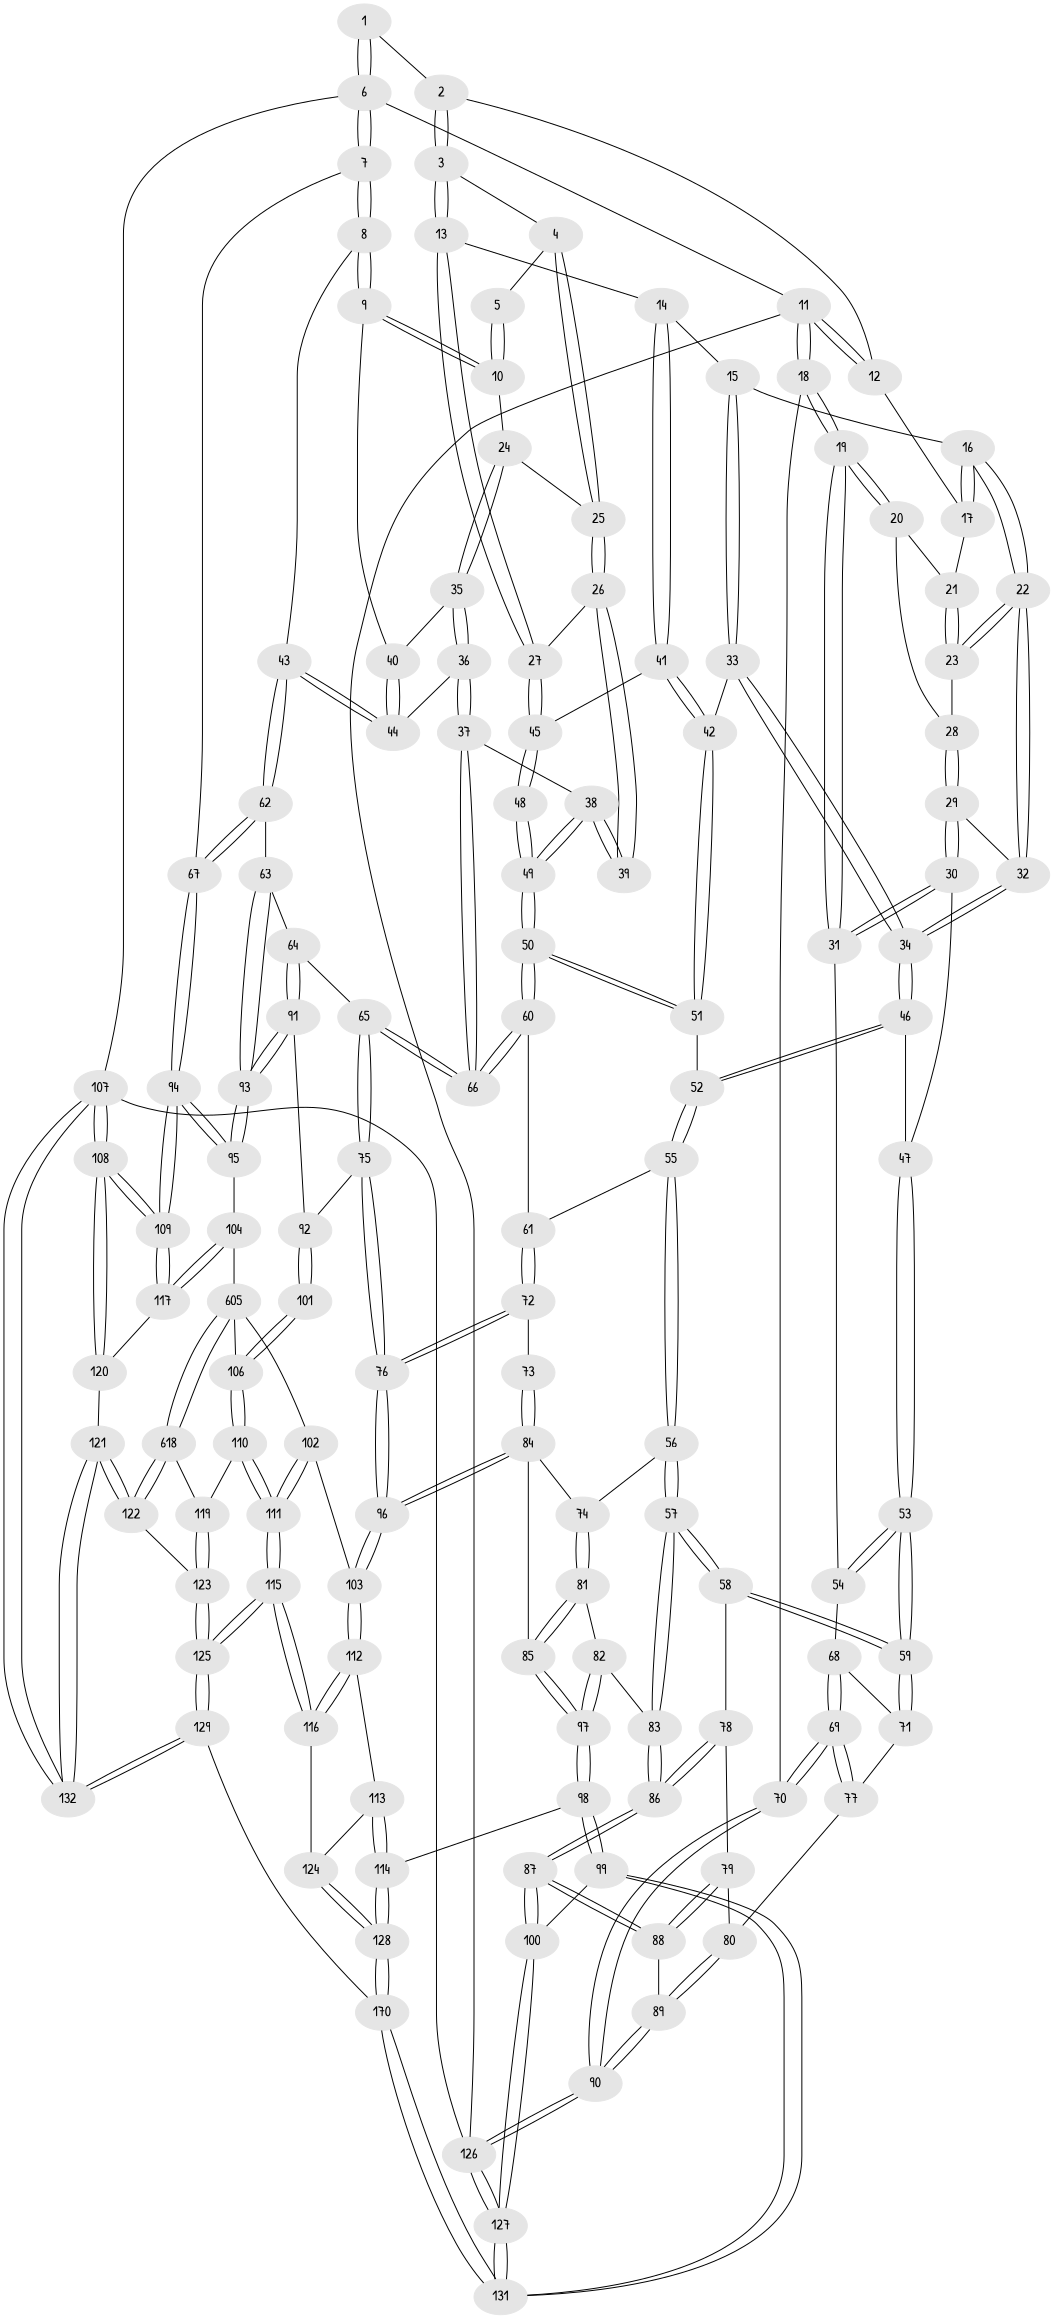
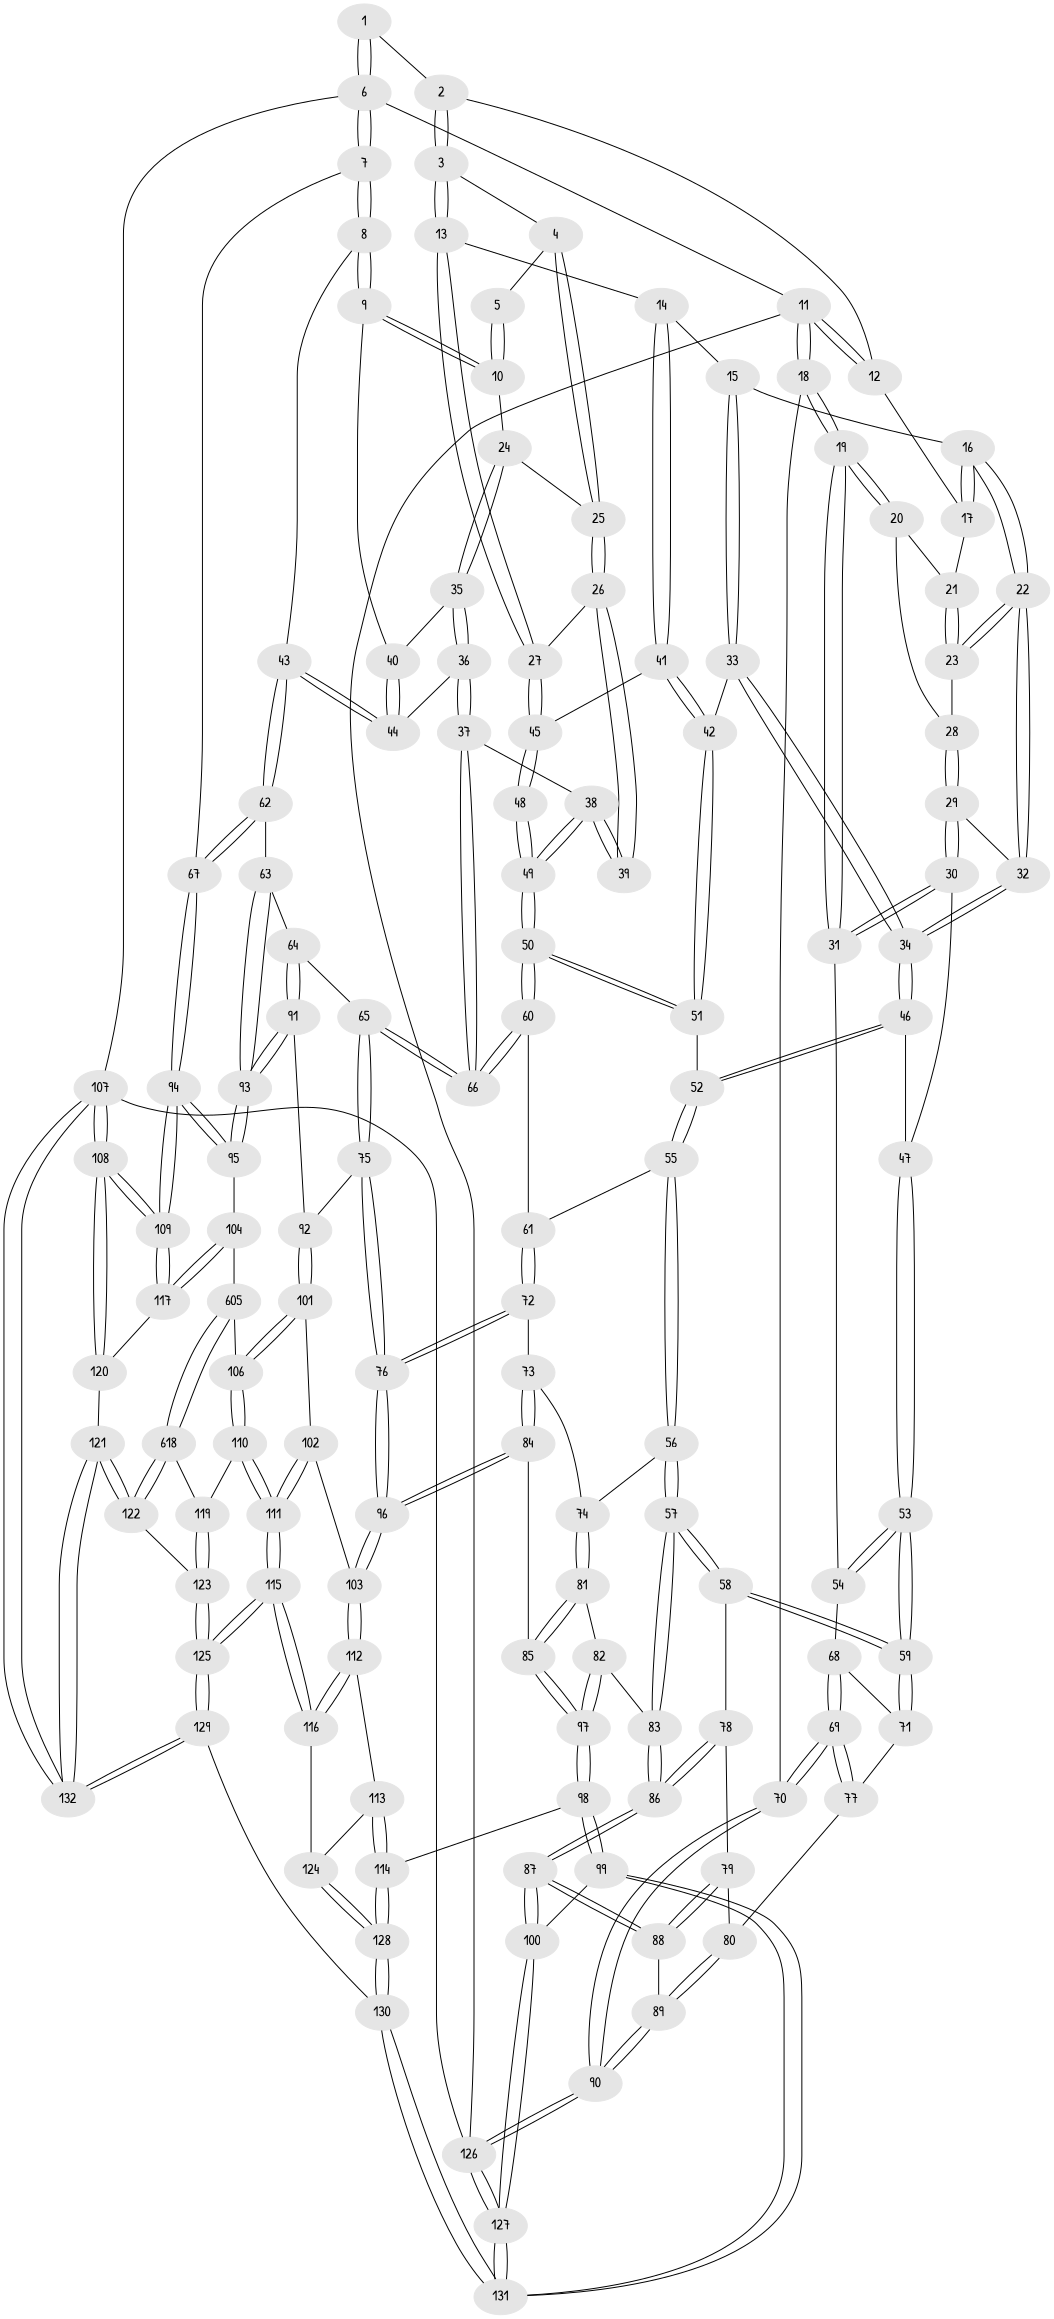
(280, 1370) -> (308, 1373)
(555, 1479) -> (569, 1440)
(382, 2013) -> (382, 2013)
